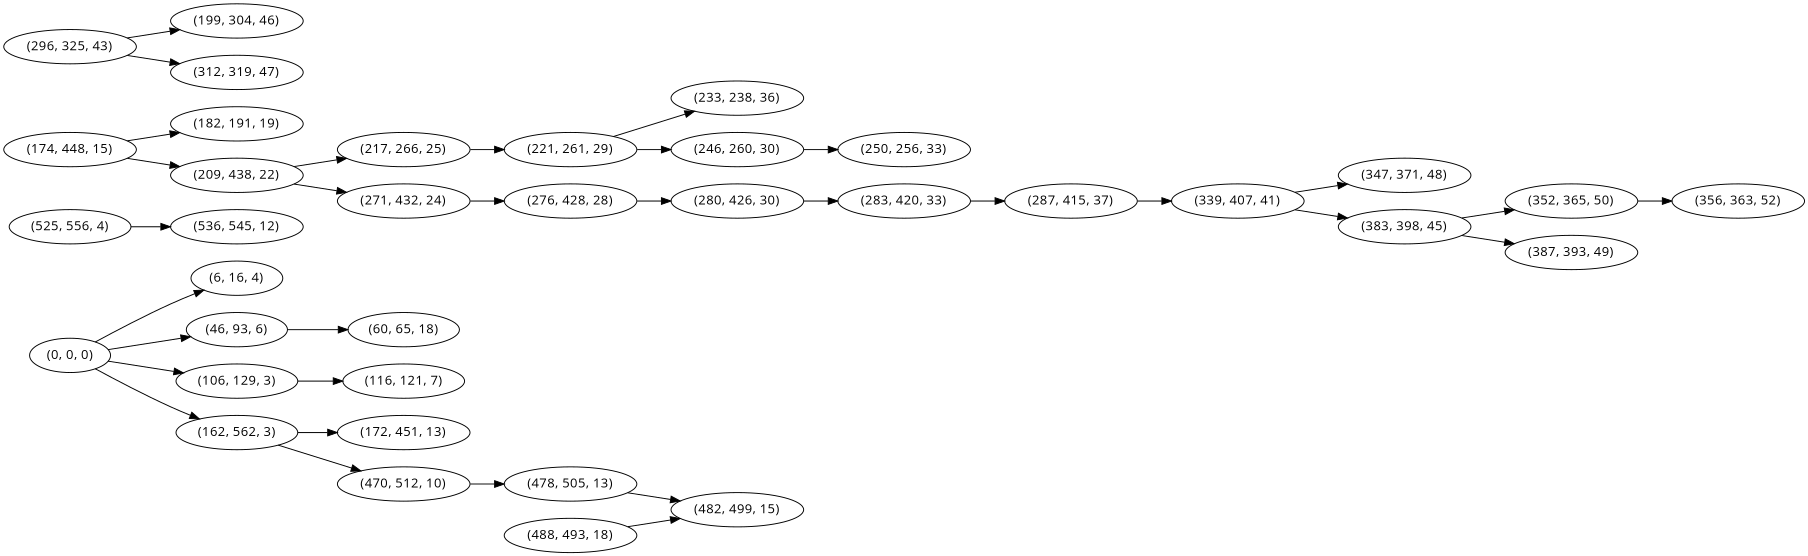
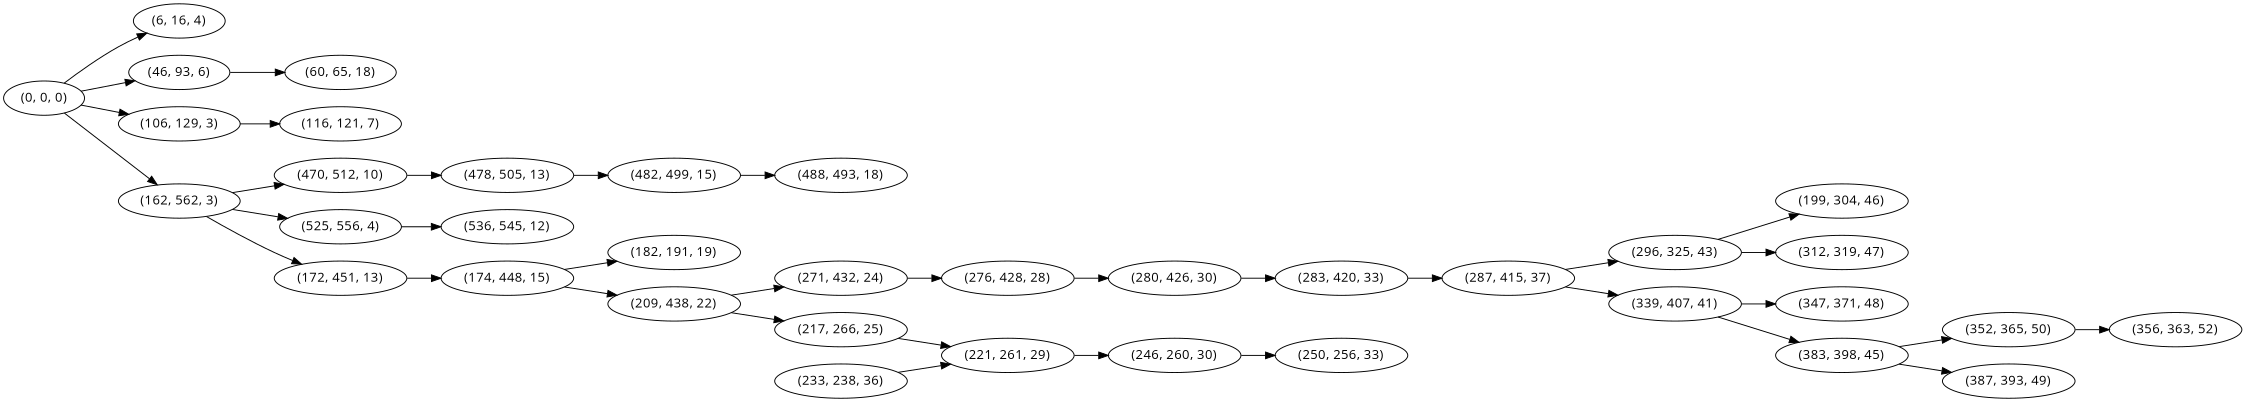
(649, 125) -> (920, 369)
none -> (255, 213)
none -> (1587, 266)
none -> (419, 278)
(649, 523) -> (753, 175)
